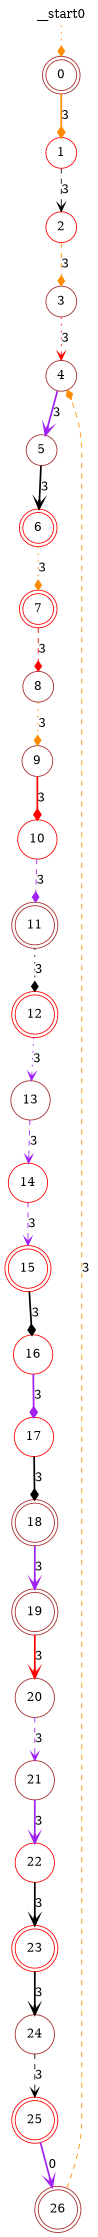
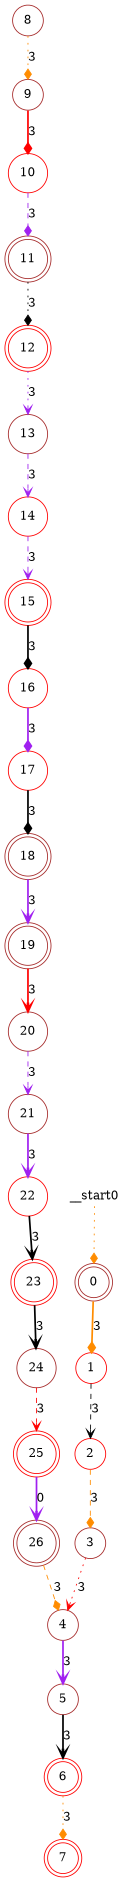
(38, 644) -> none
(35, 2071) -> (37, 1405)
